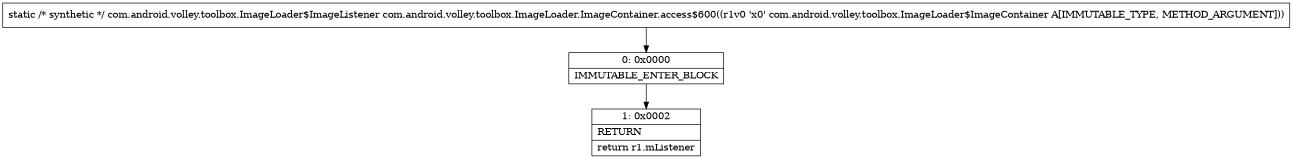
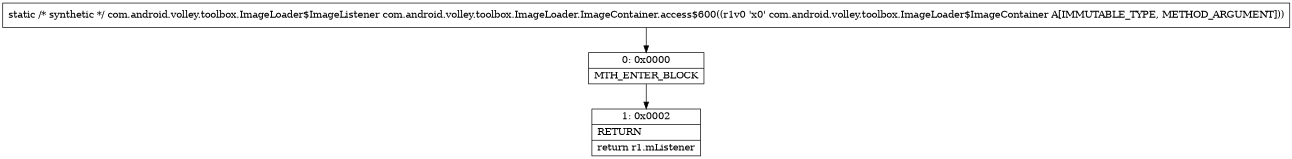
(646, 76) -> (646, 76)
